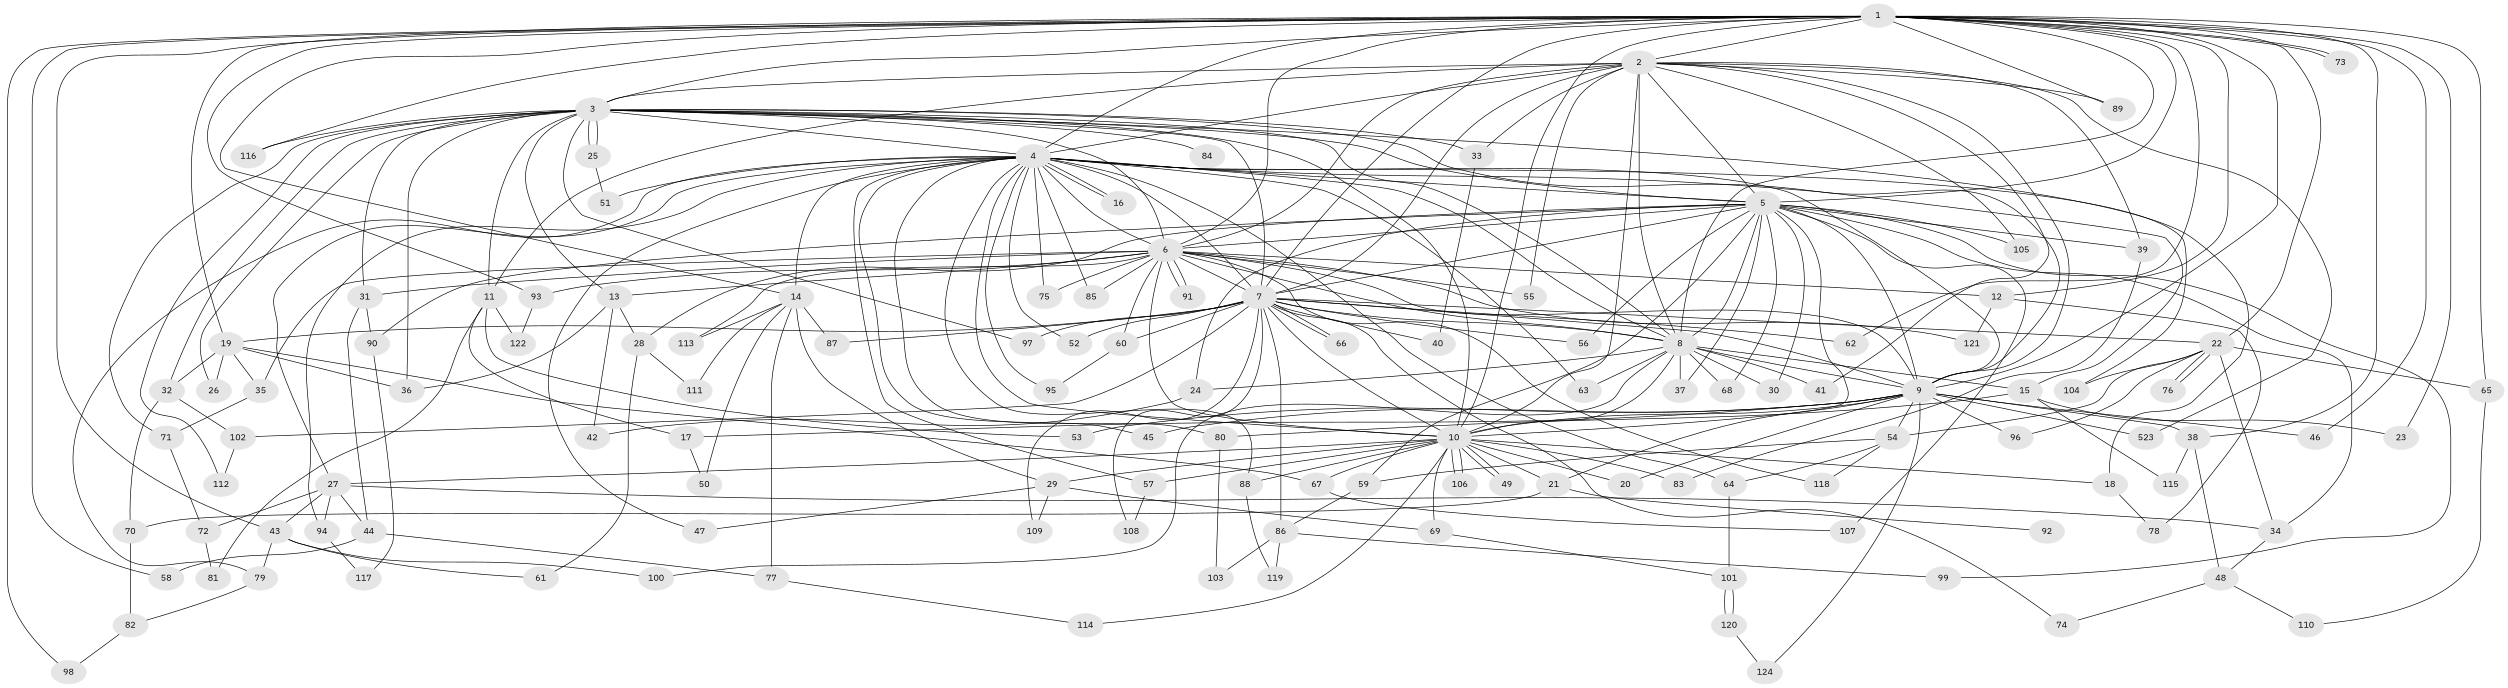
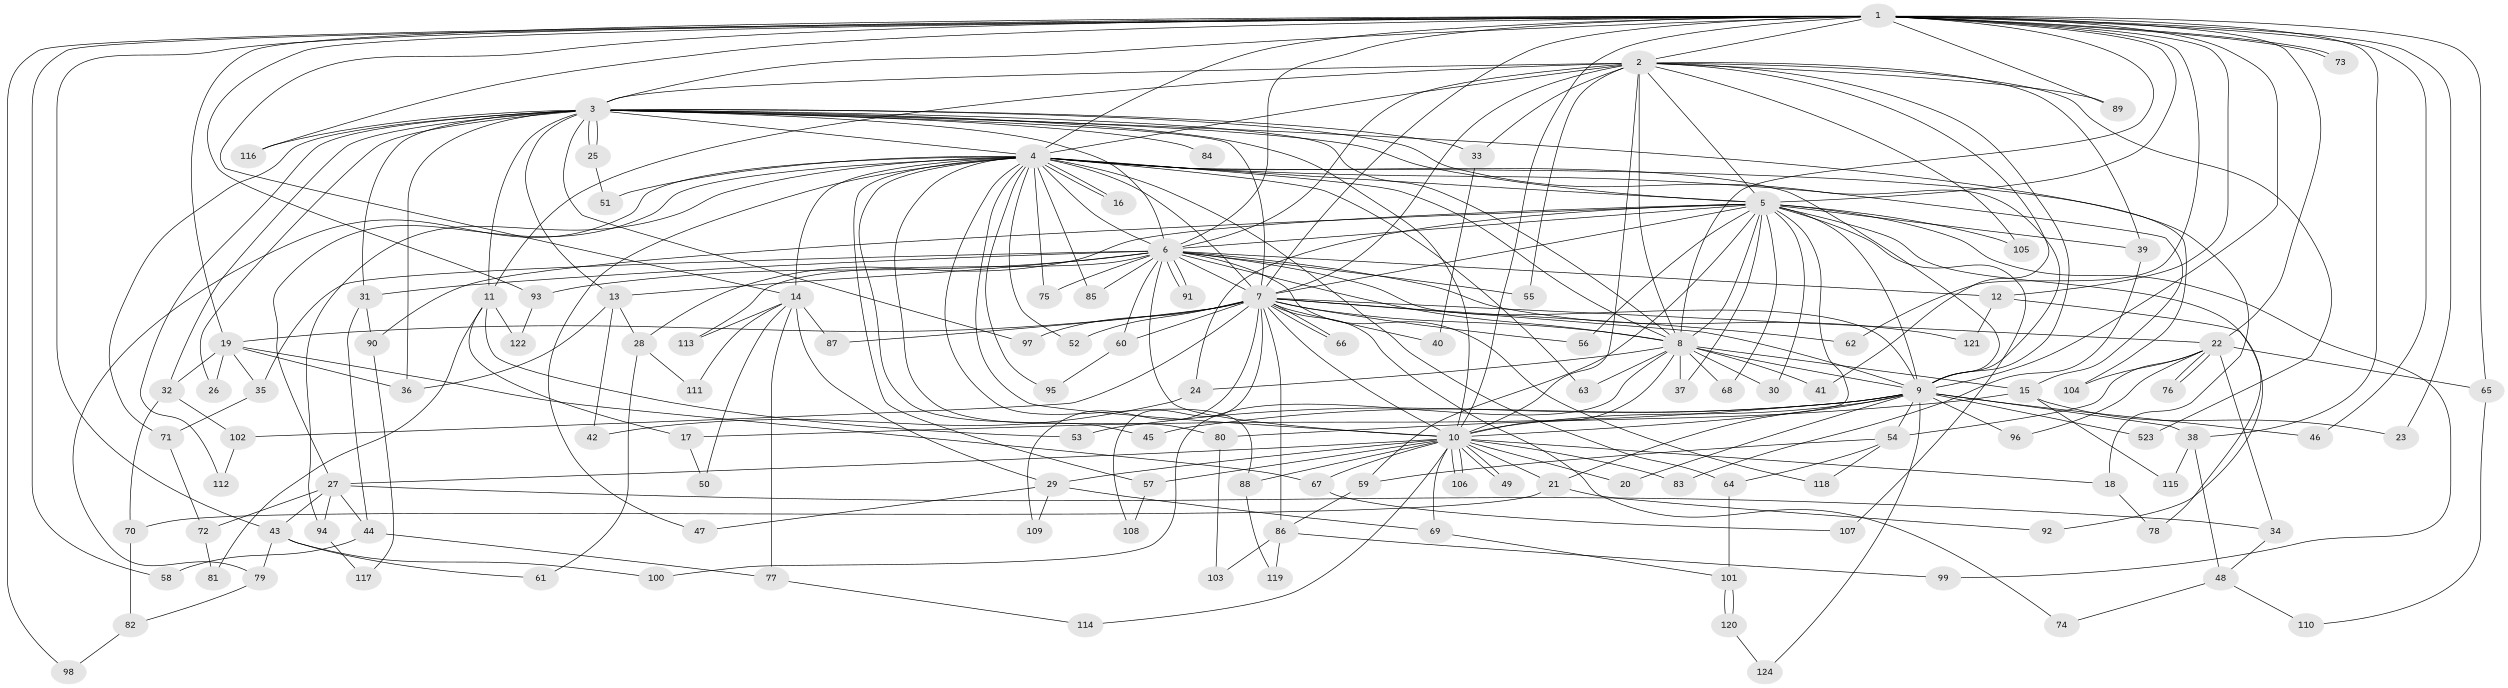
(2158, 288) -> (2190, 305)
